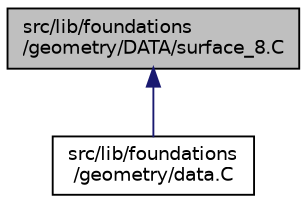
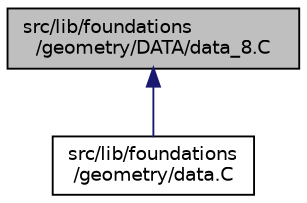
(153, 39) -> (153, 39)
